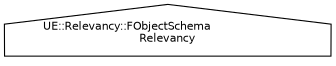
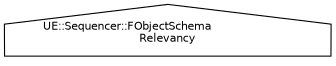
(168, 33) -> (168, 33)
